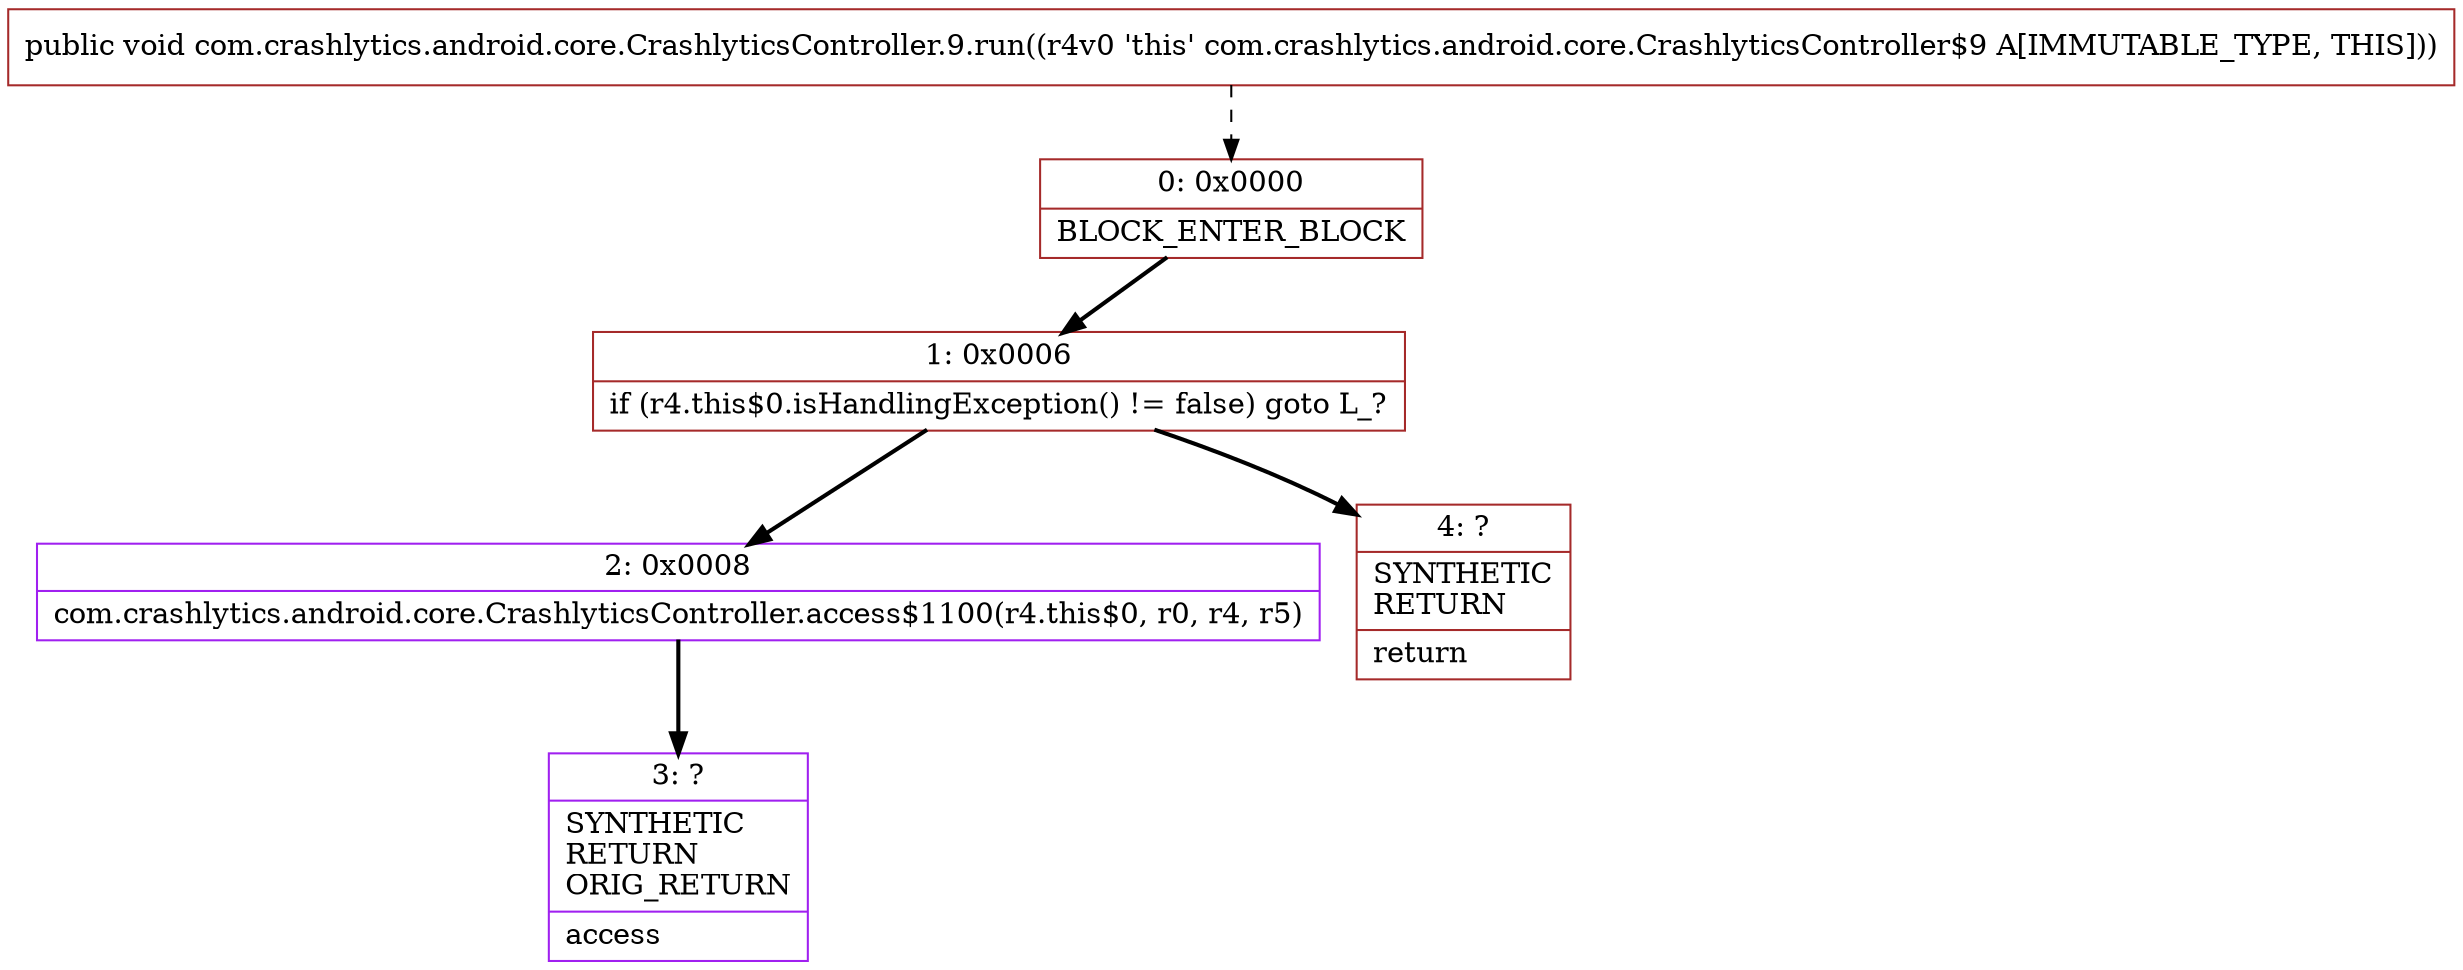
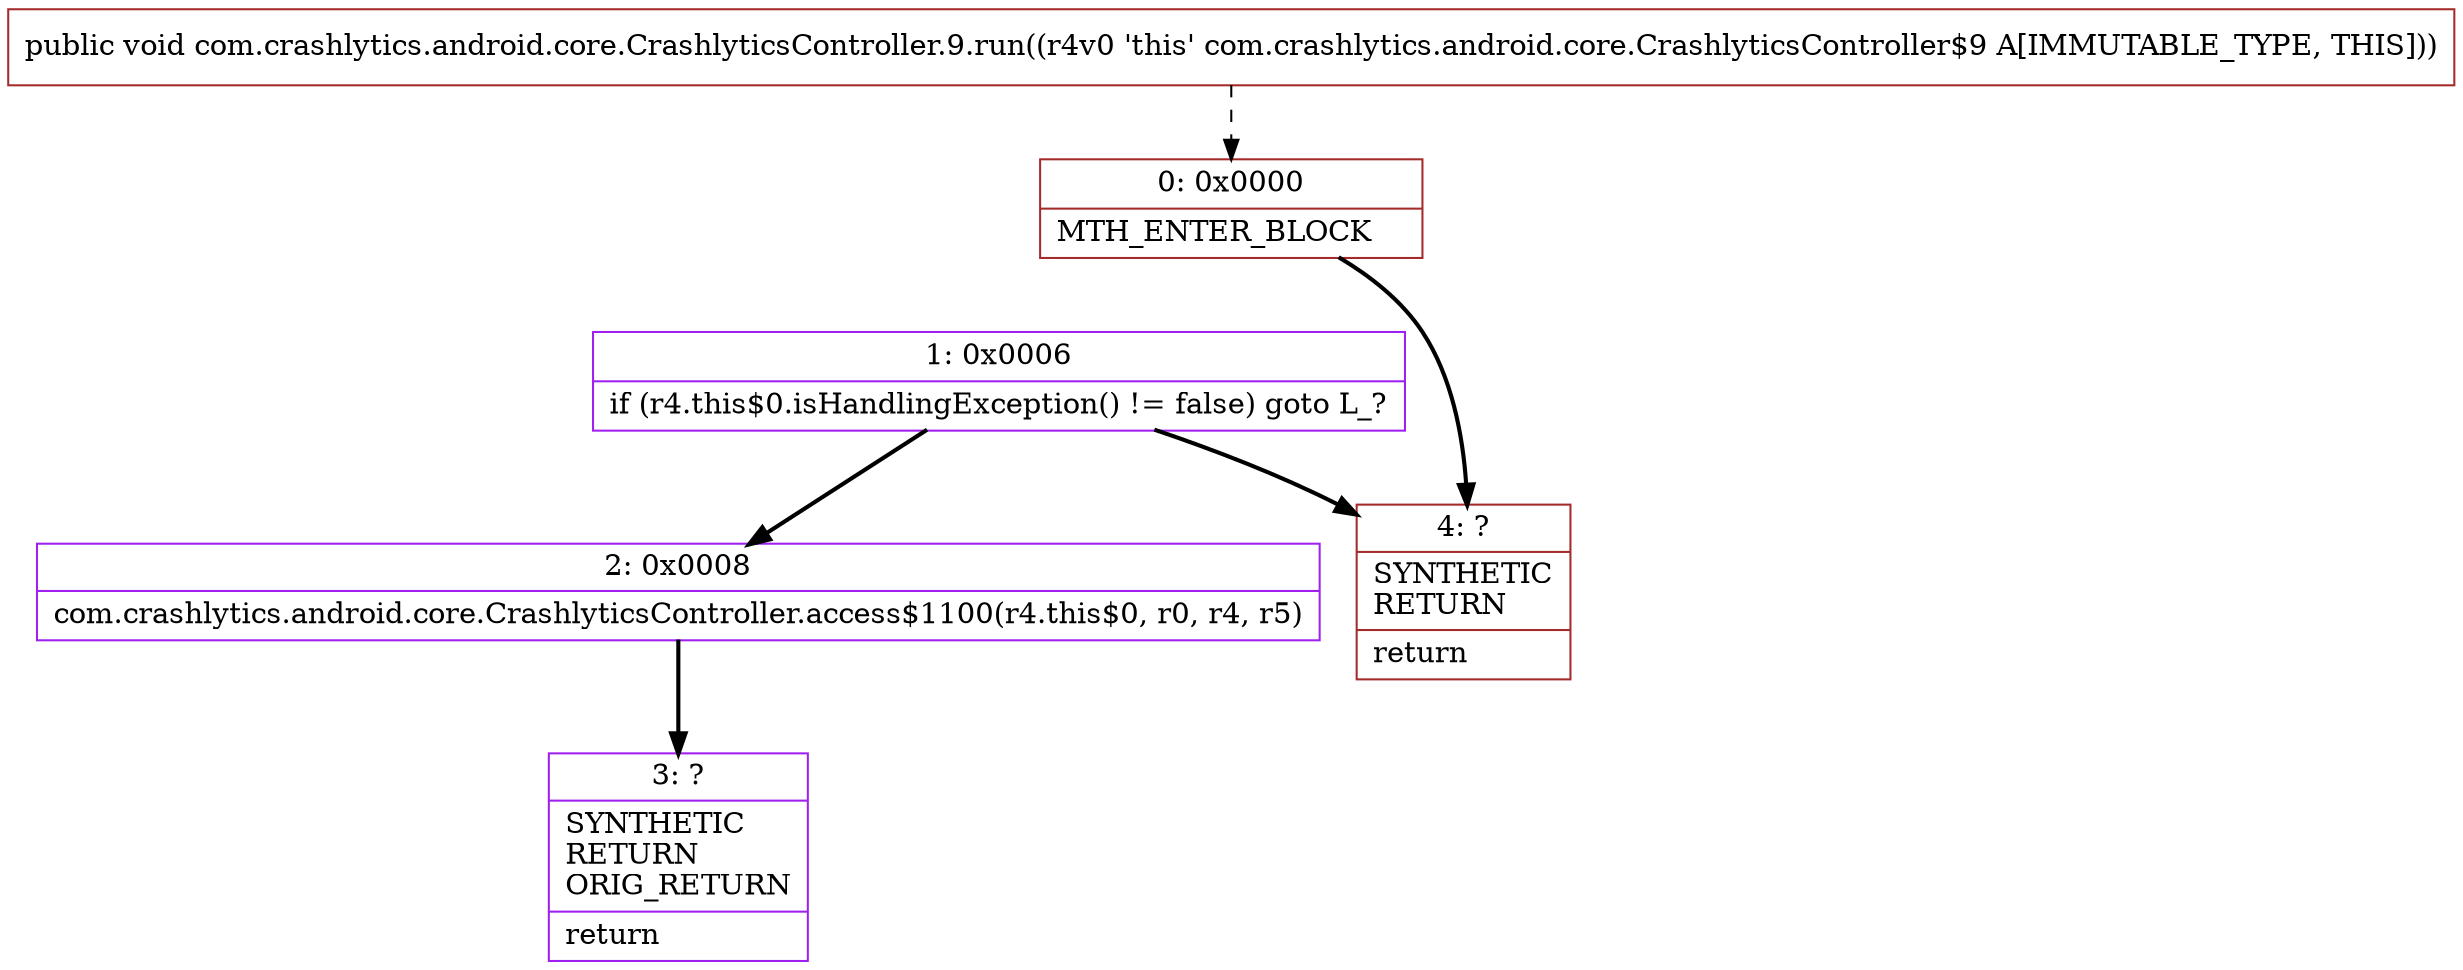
(1231, 232) -> (1215, 232)
(1124, 289) -> (1434, 352)
(999, 381) -> (999, 381)
(614, 935) -> (613, 935)
